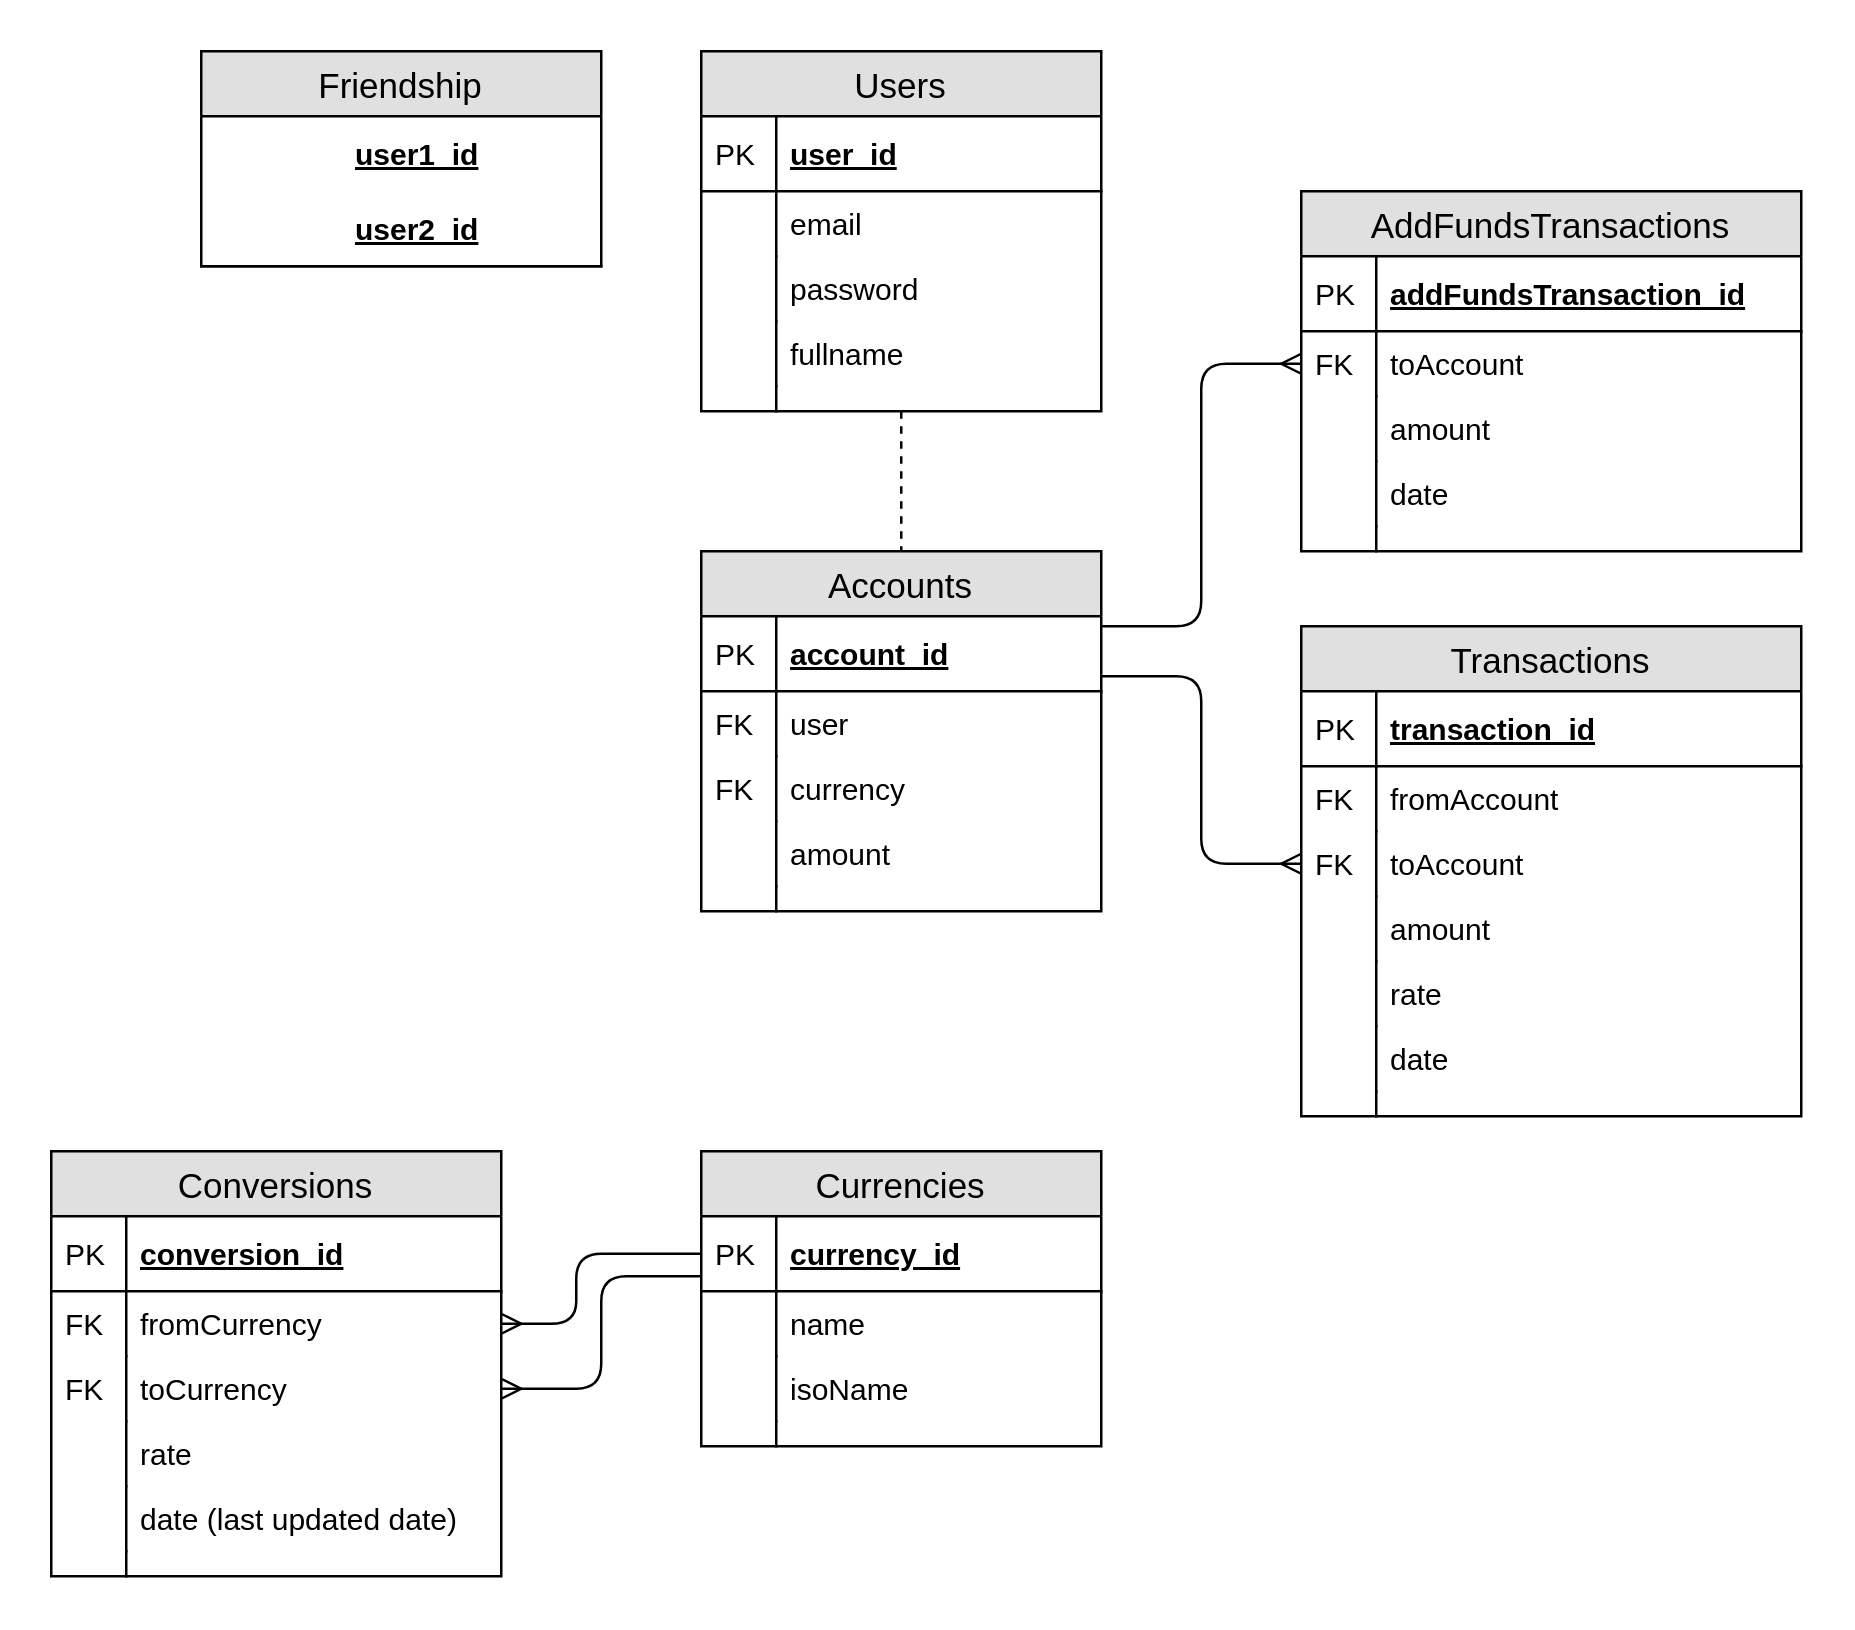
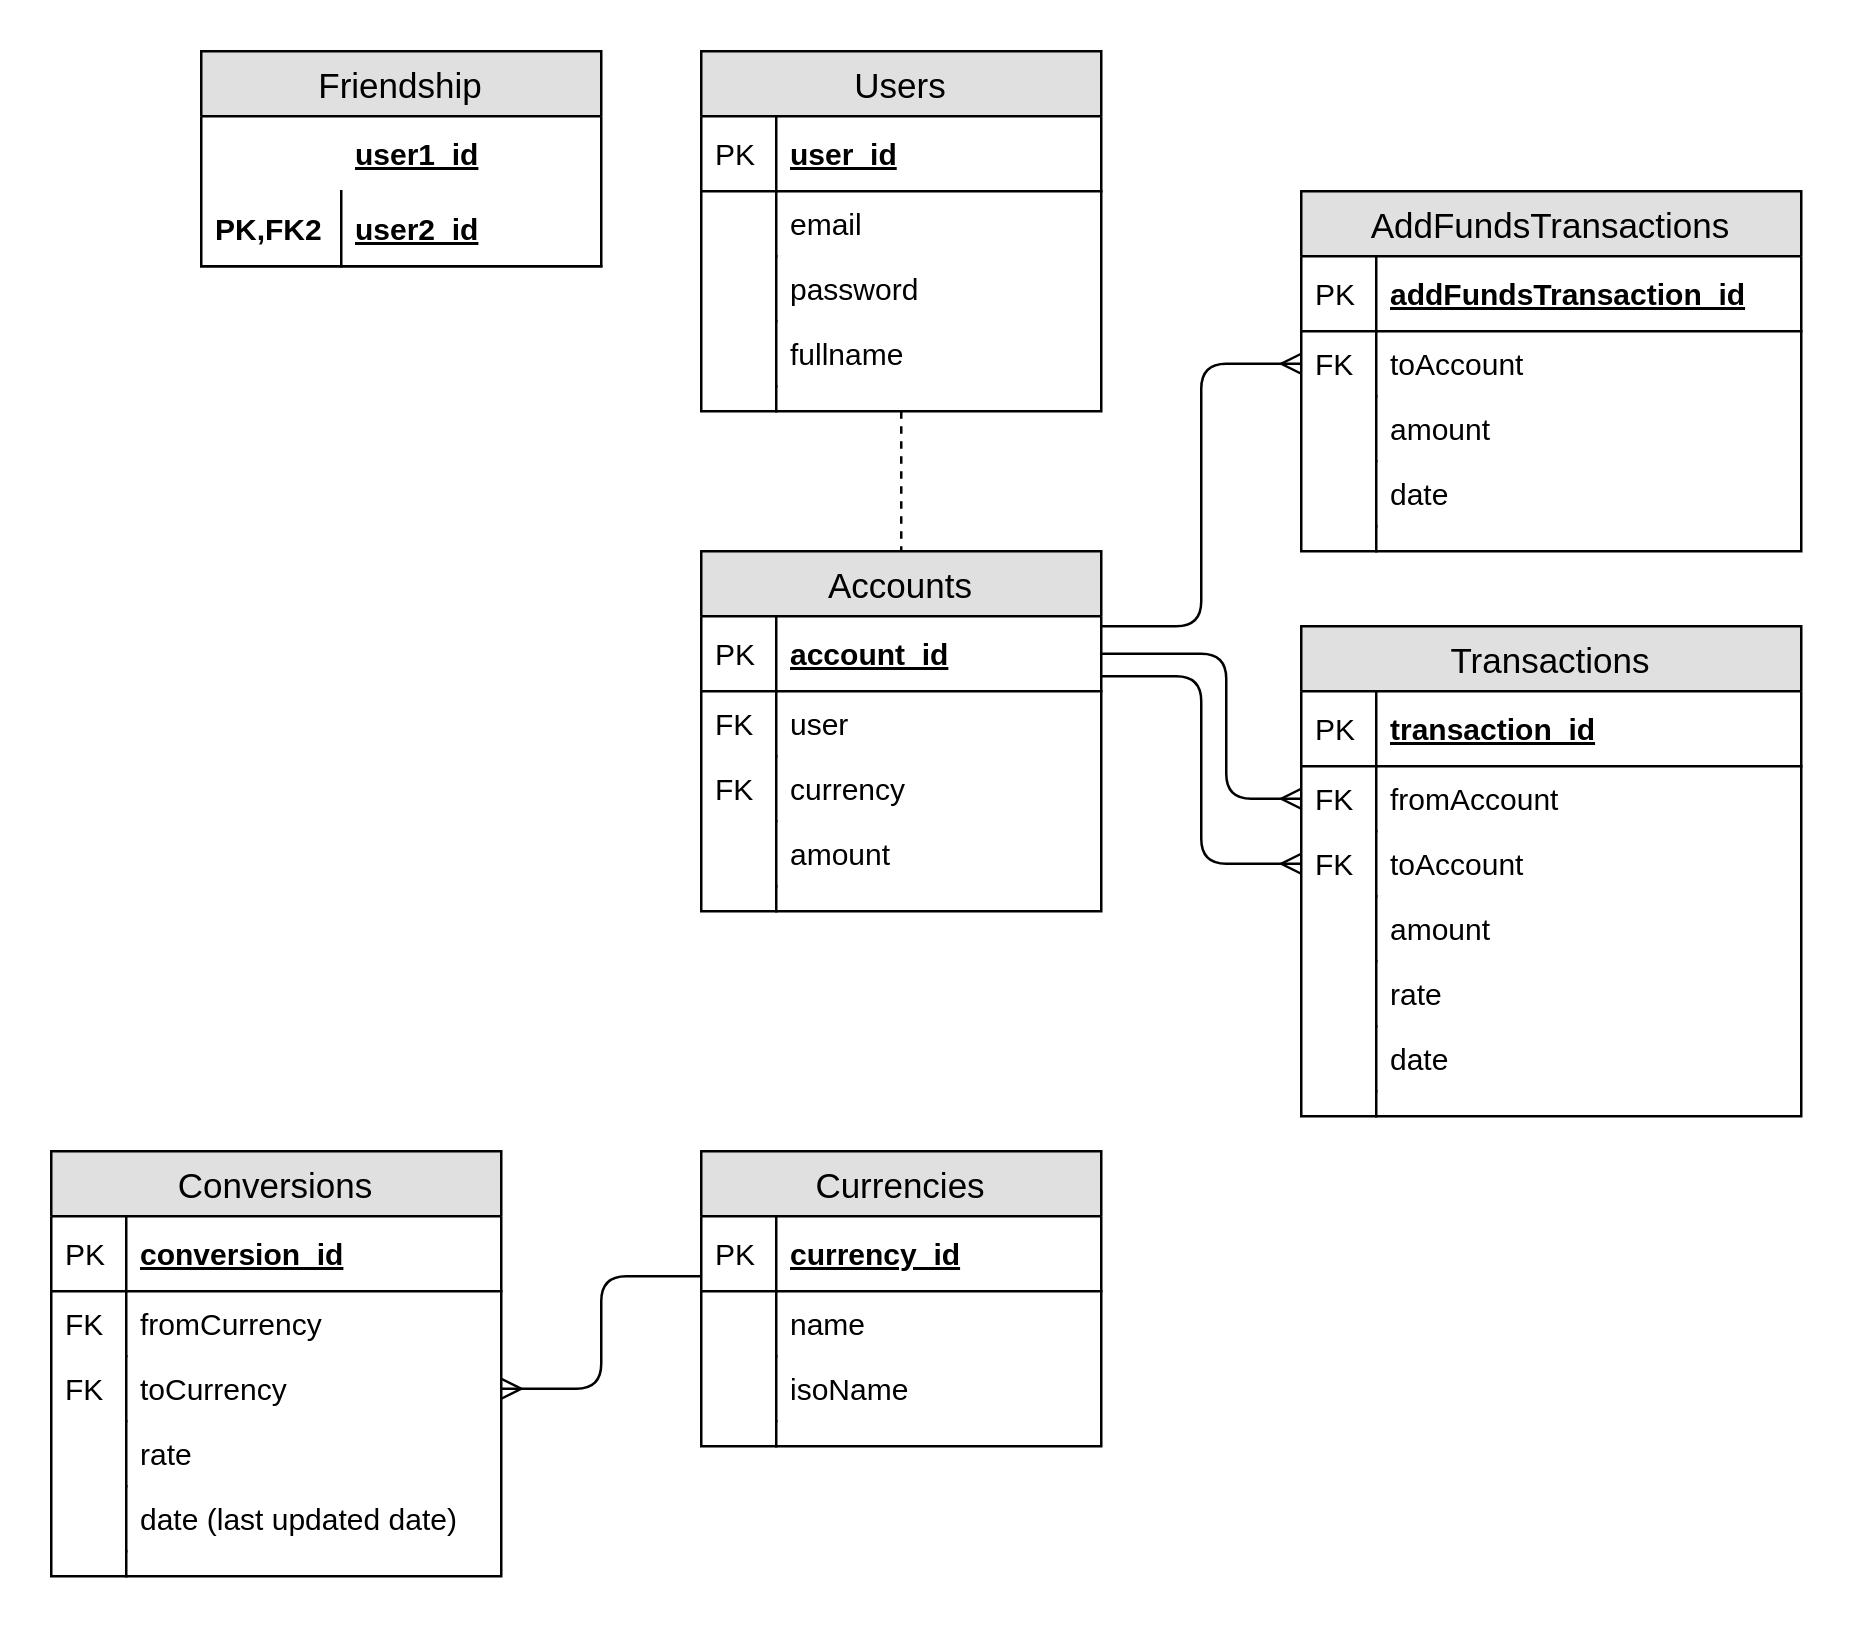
none -> (271, 229)
none -> (1226, 704)
(583, 1260) -> none
